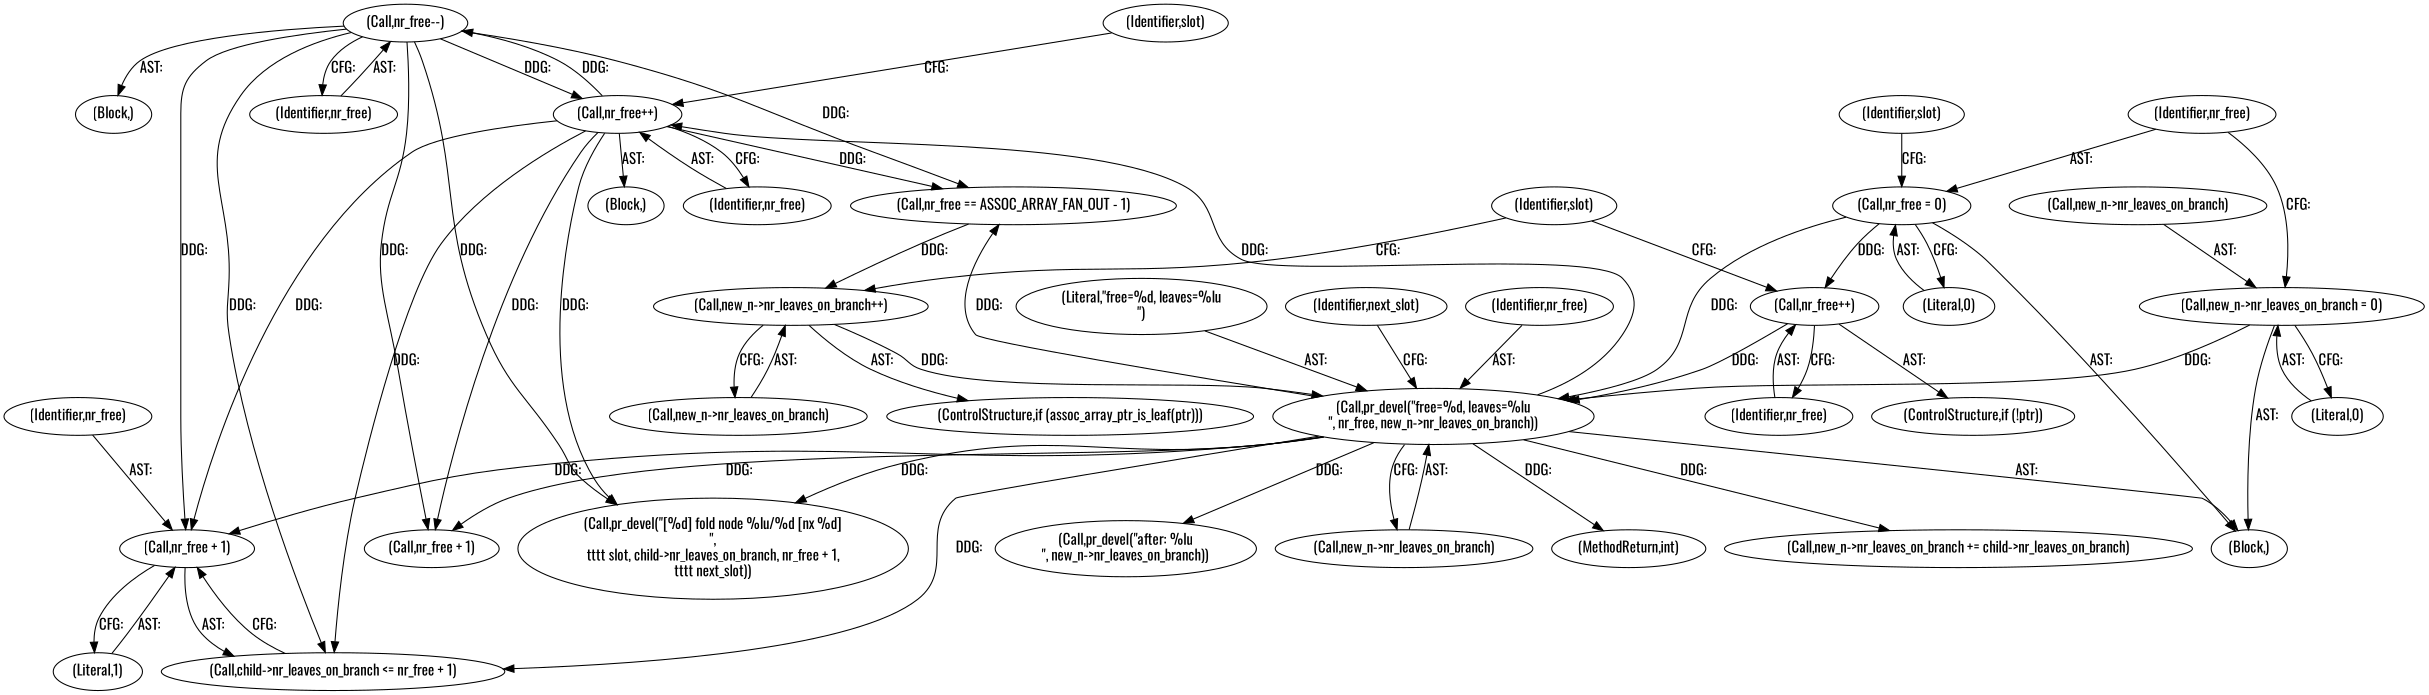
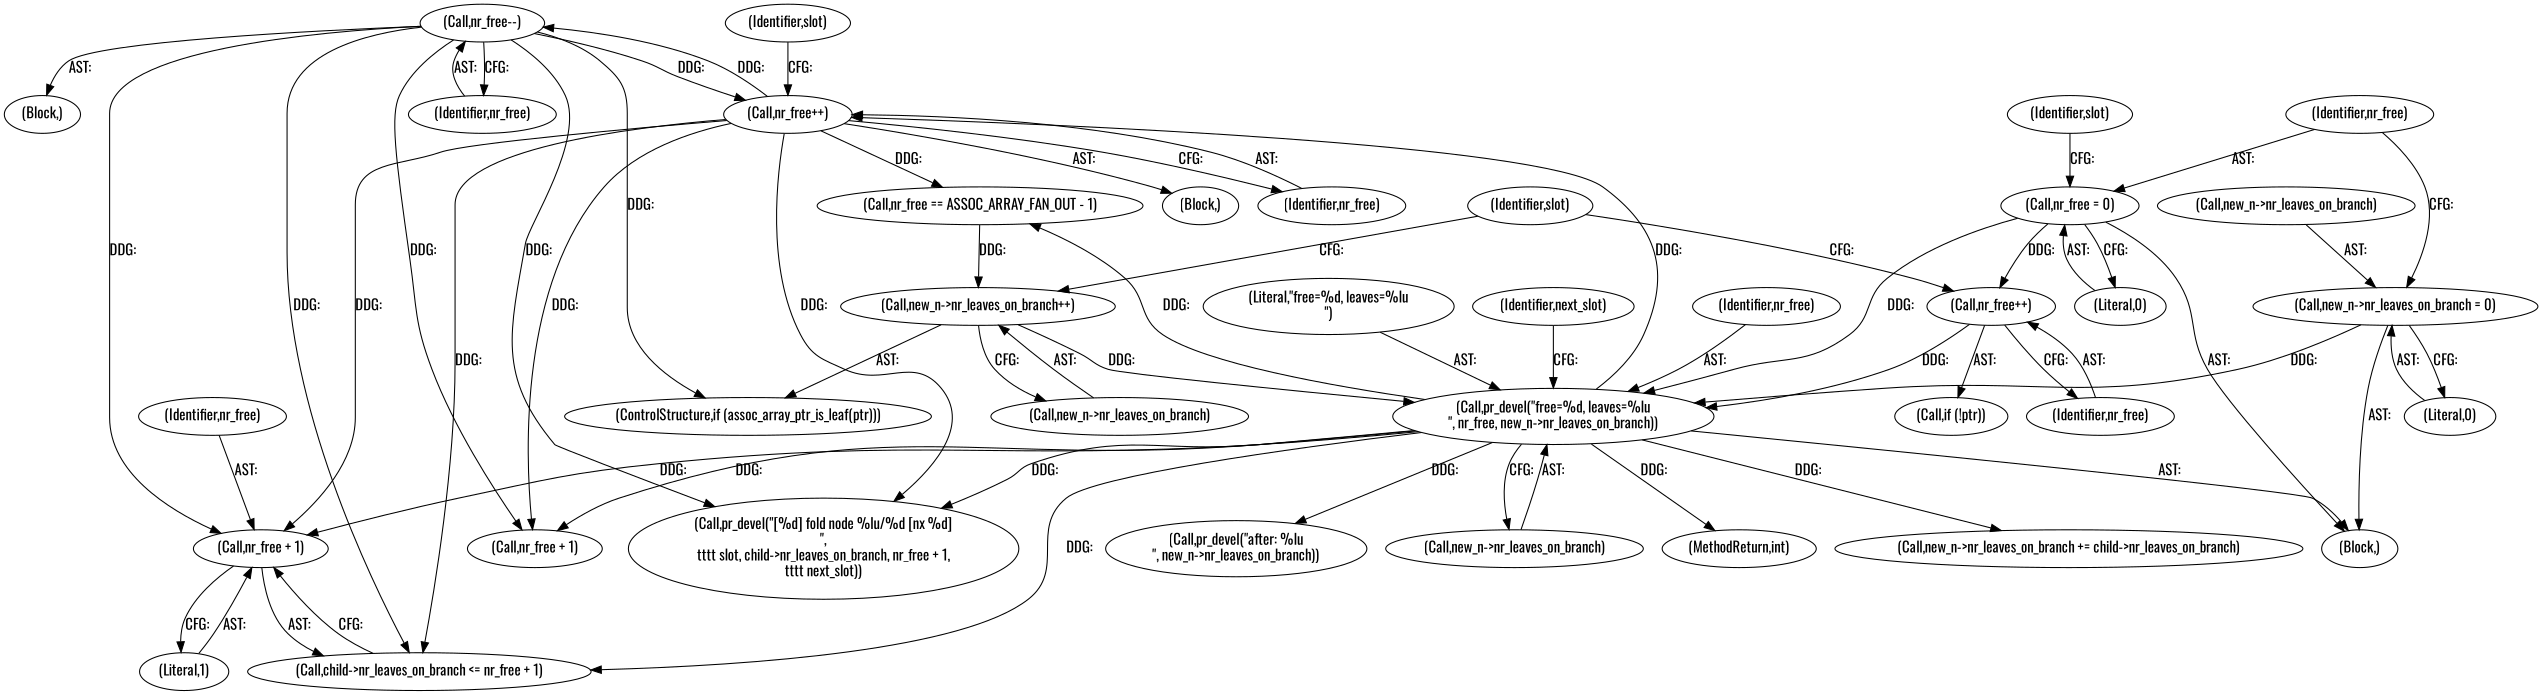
(715, 91) -> (627, 202)
(1973, 416) -> (1951, 416)
